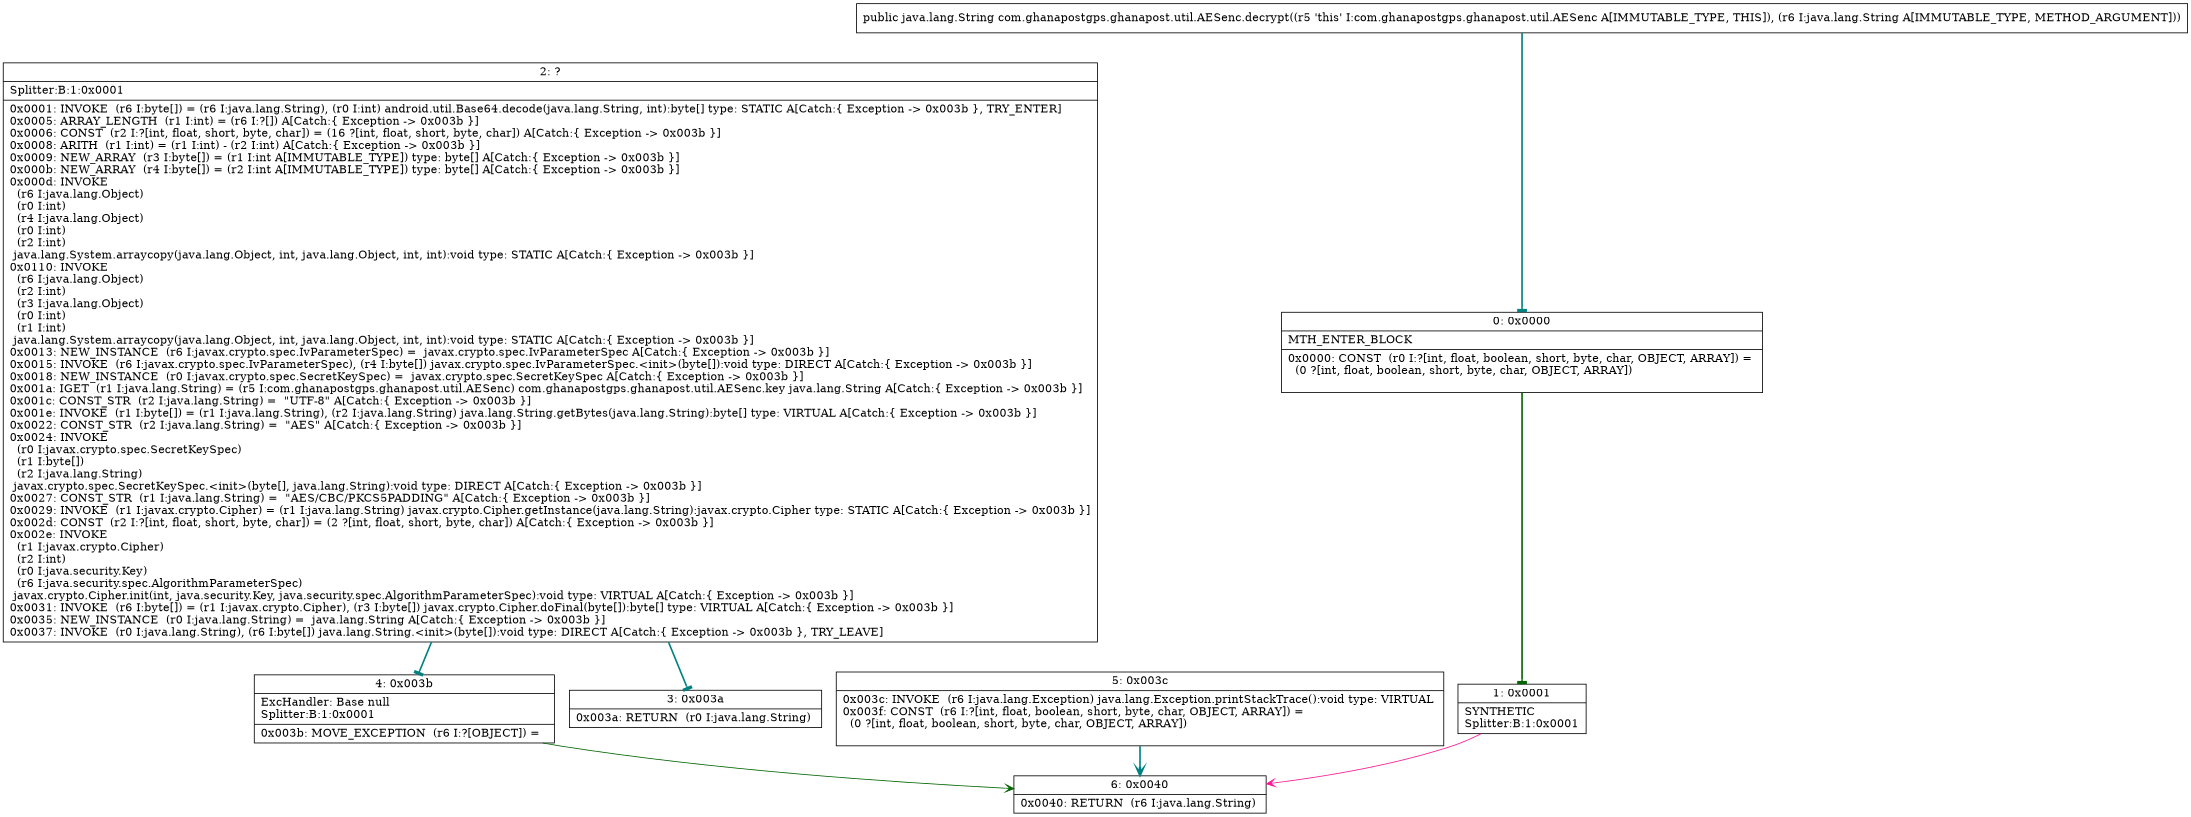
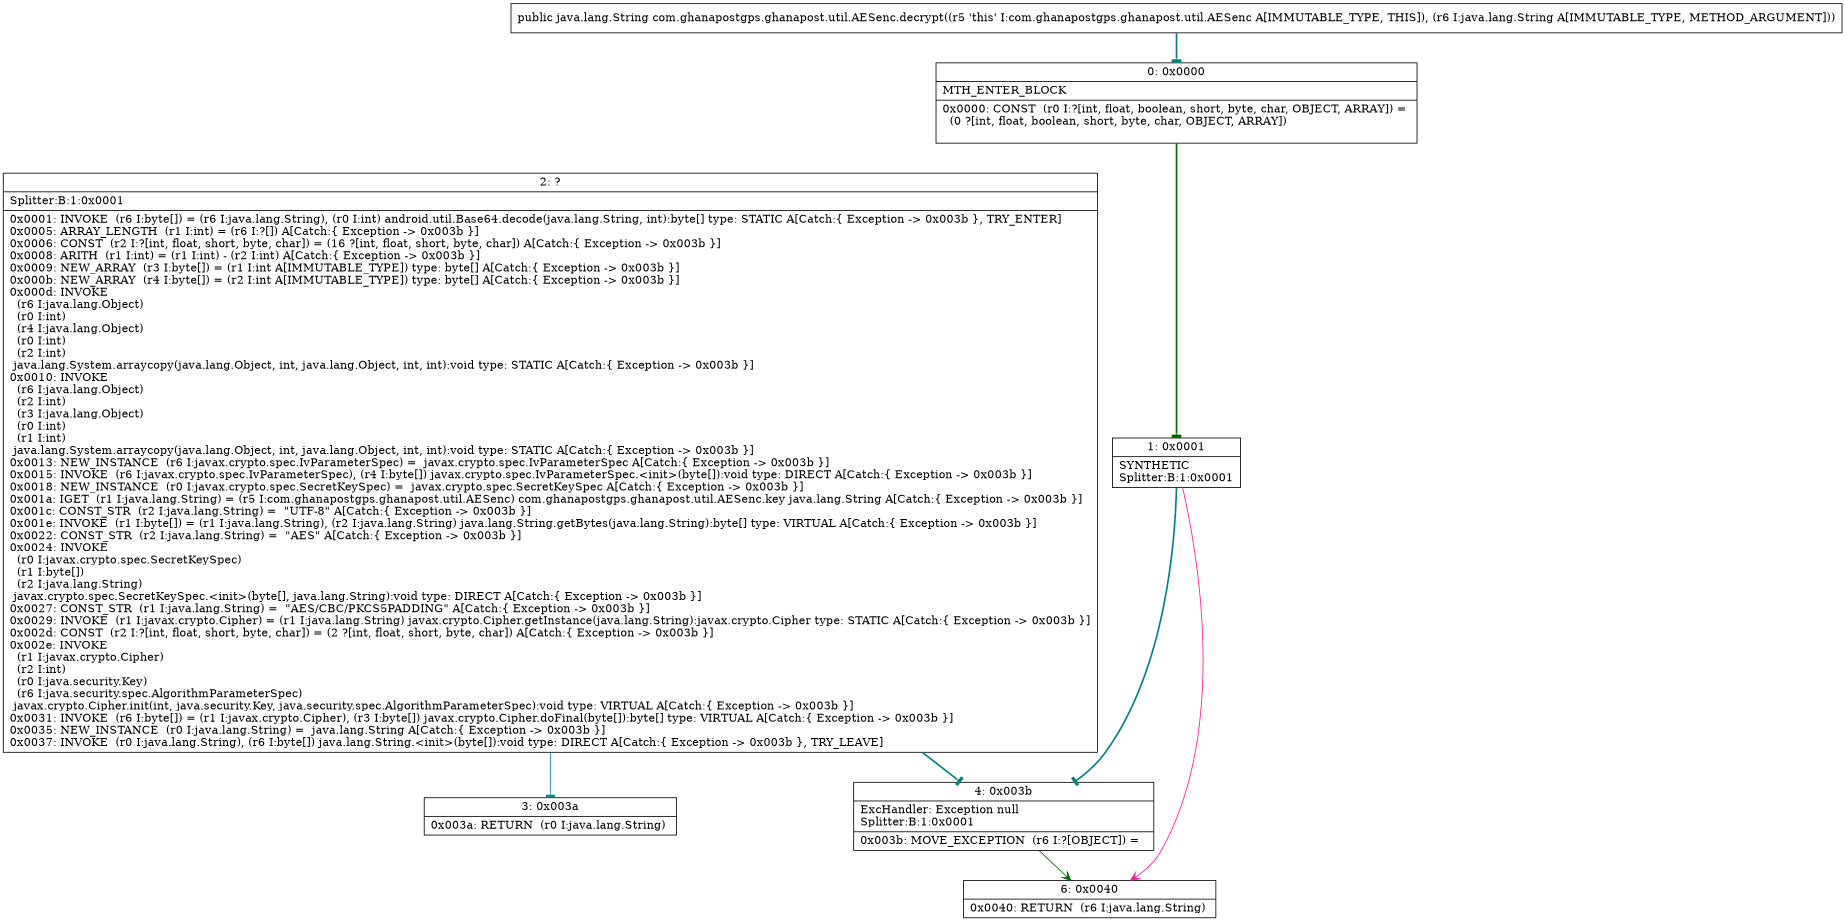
(63, 267) -> (63, 378)
none -> (1154, 645)
(678, 664) -> (550, 773)
(326, 702) -> (940, 810)
(1140, 709) -> none
